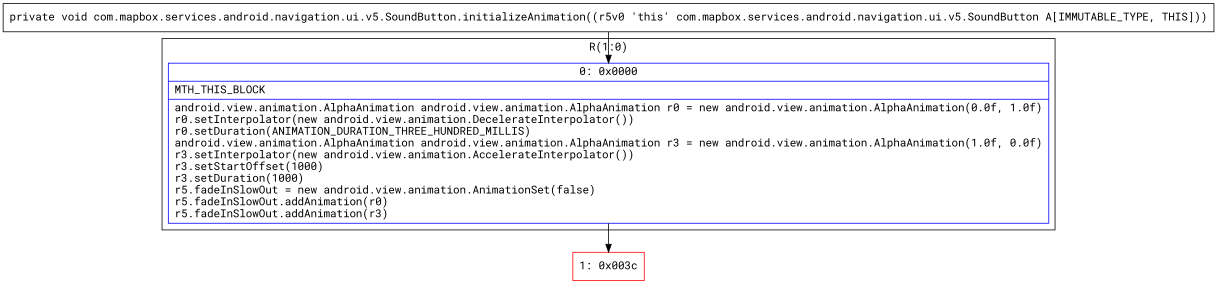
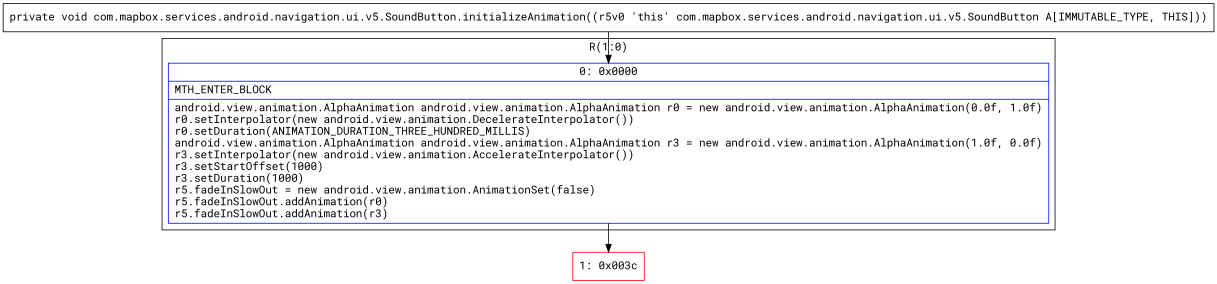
(220, 90) -> (223, 90)
